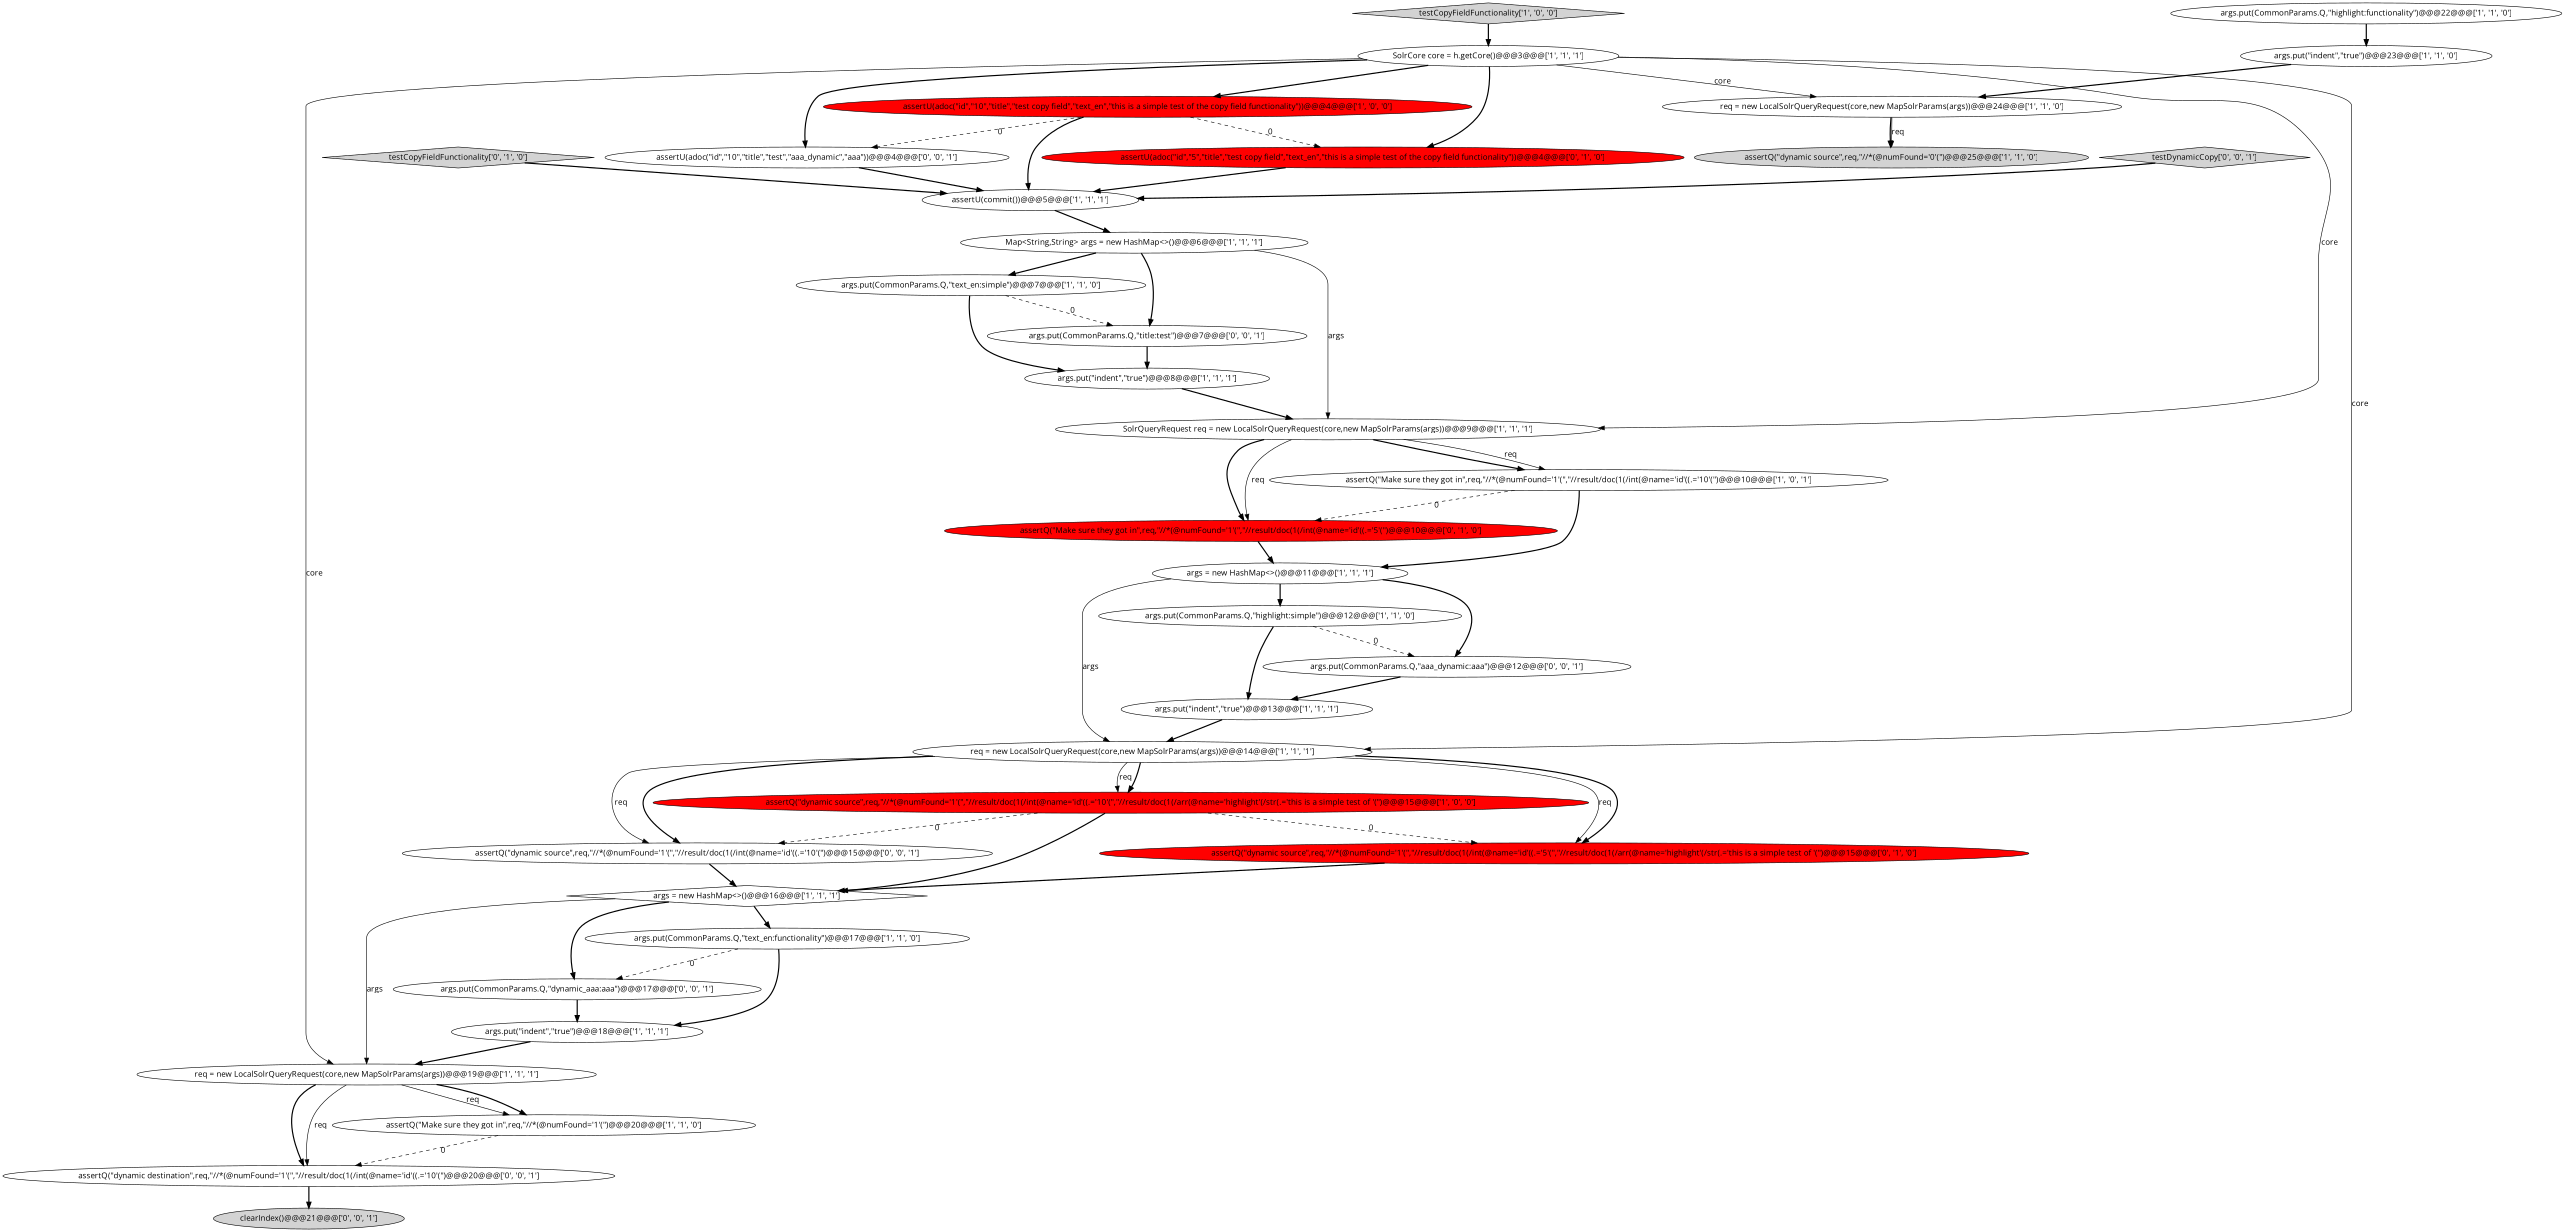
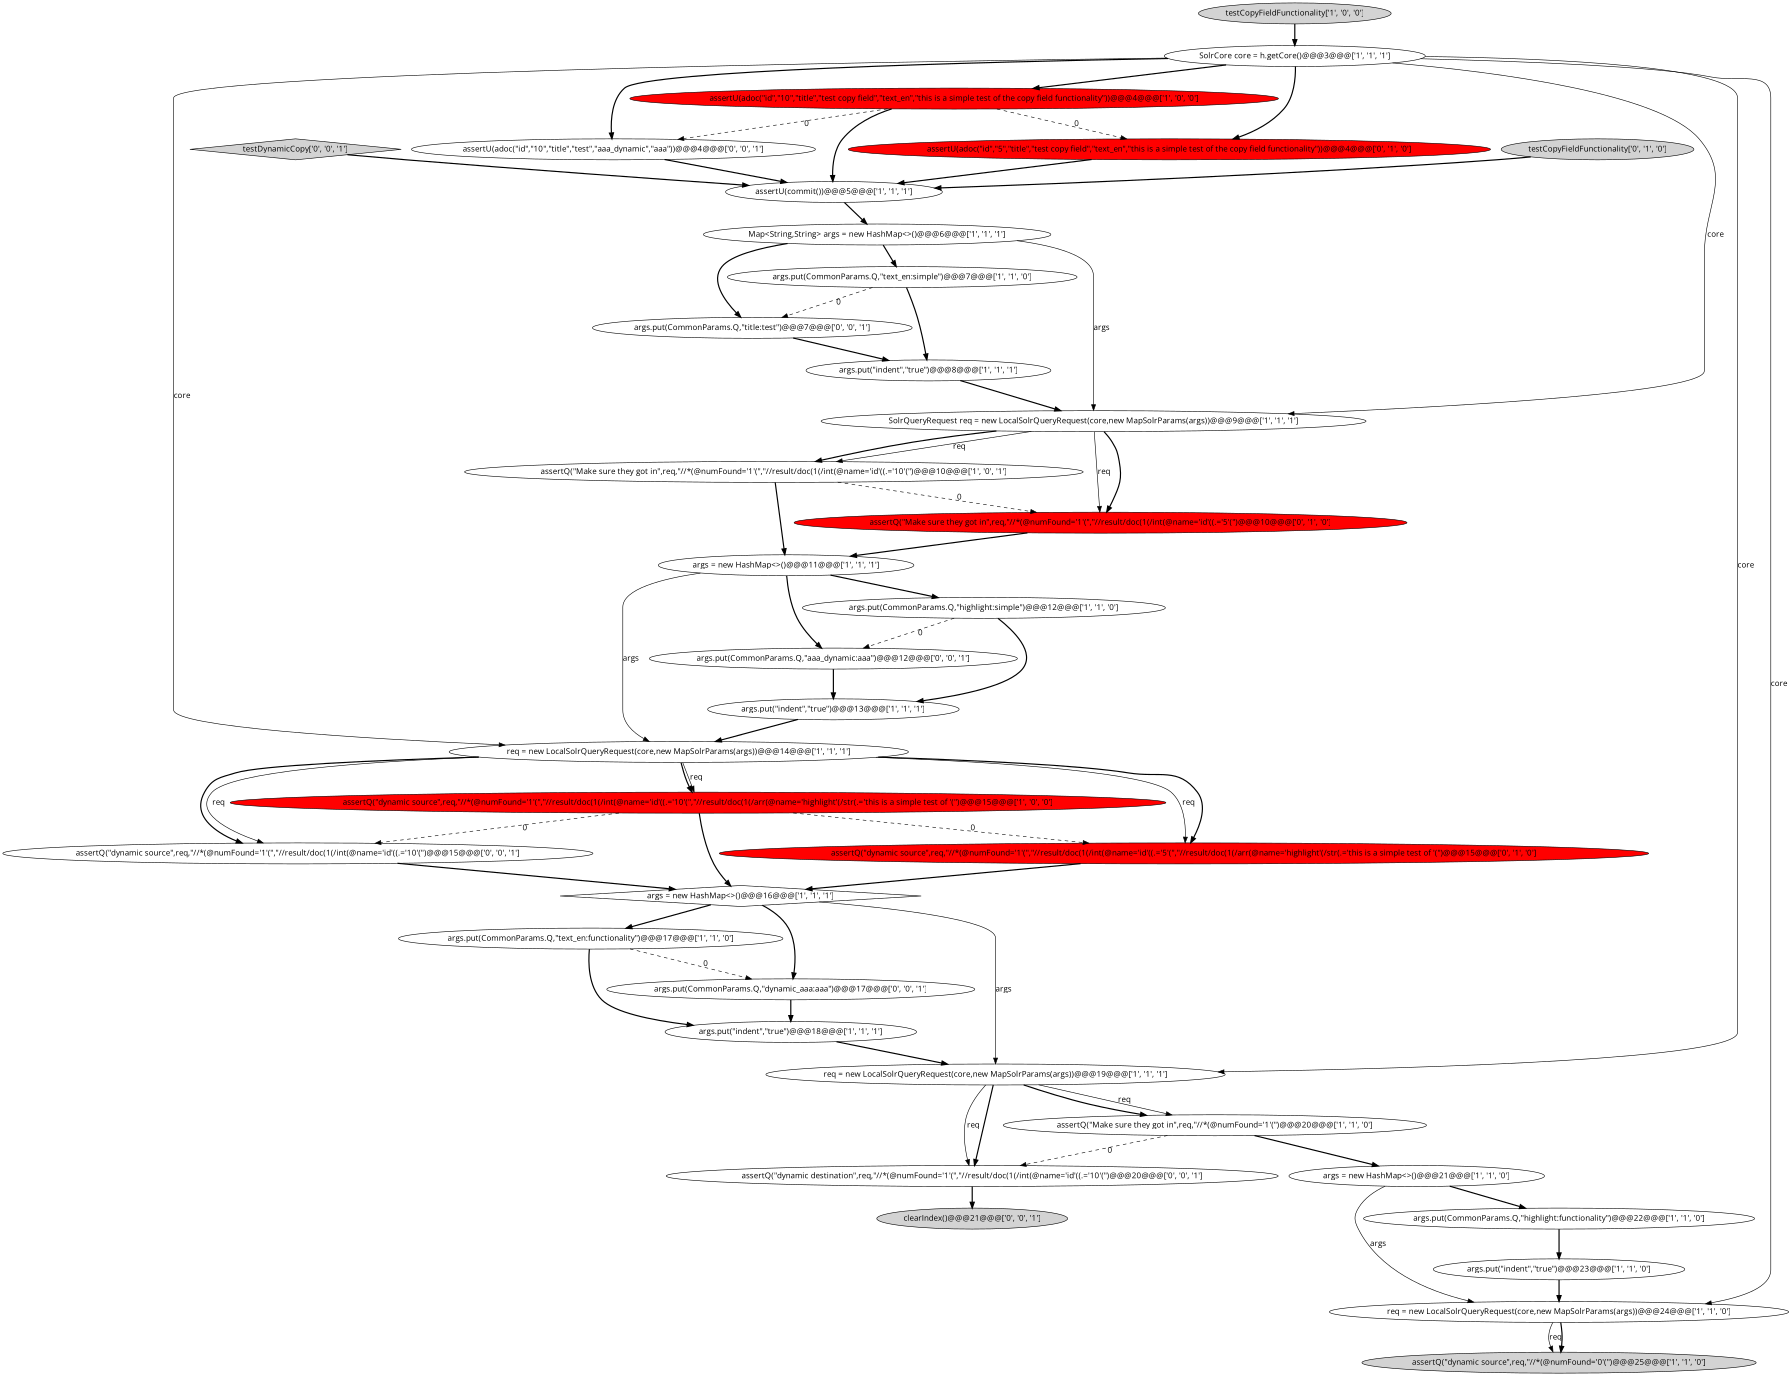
(1488, 13) -> (1295, 13)
(458, 158) -> (1598, 149)
none -> (1417, 1176)
